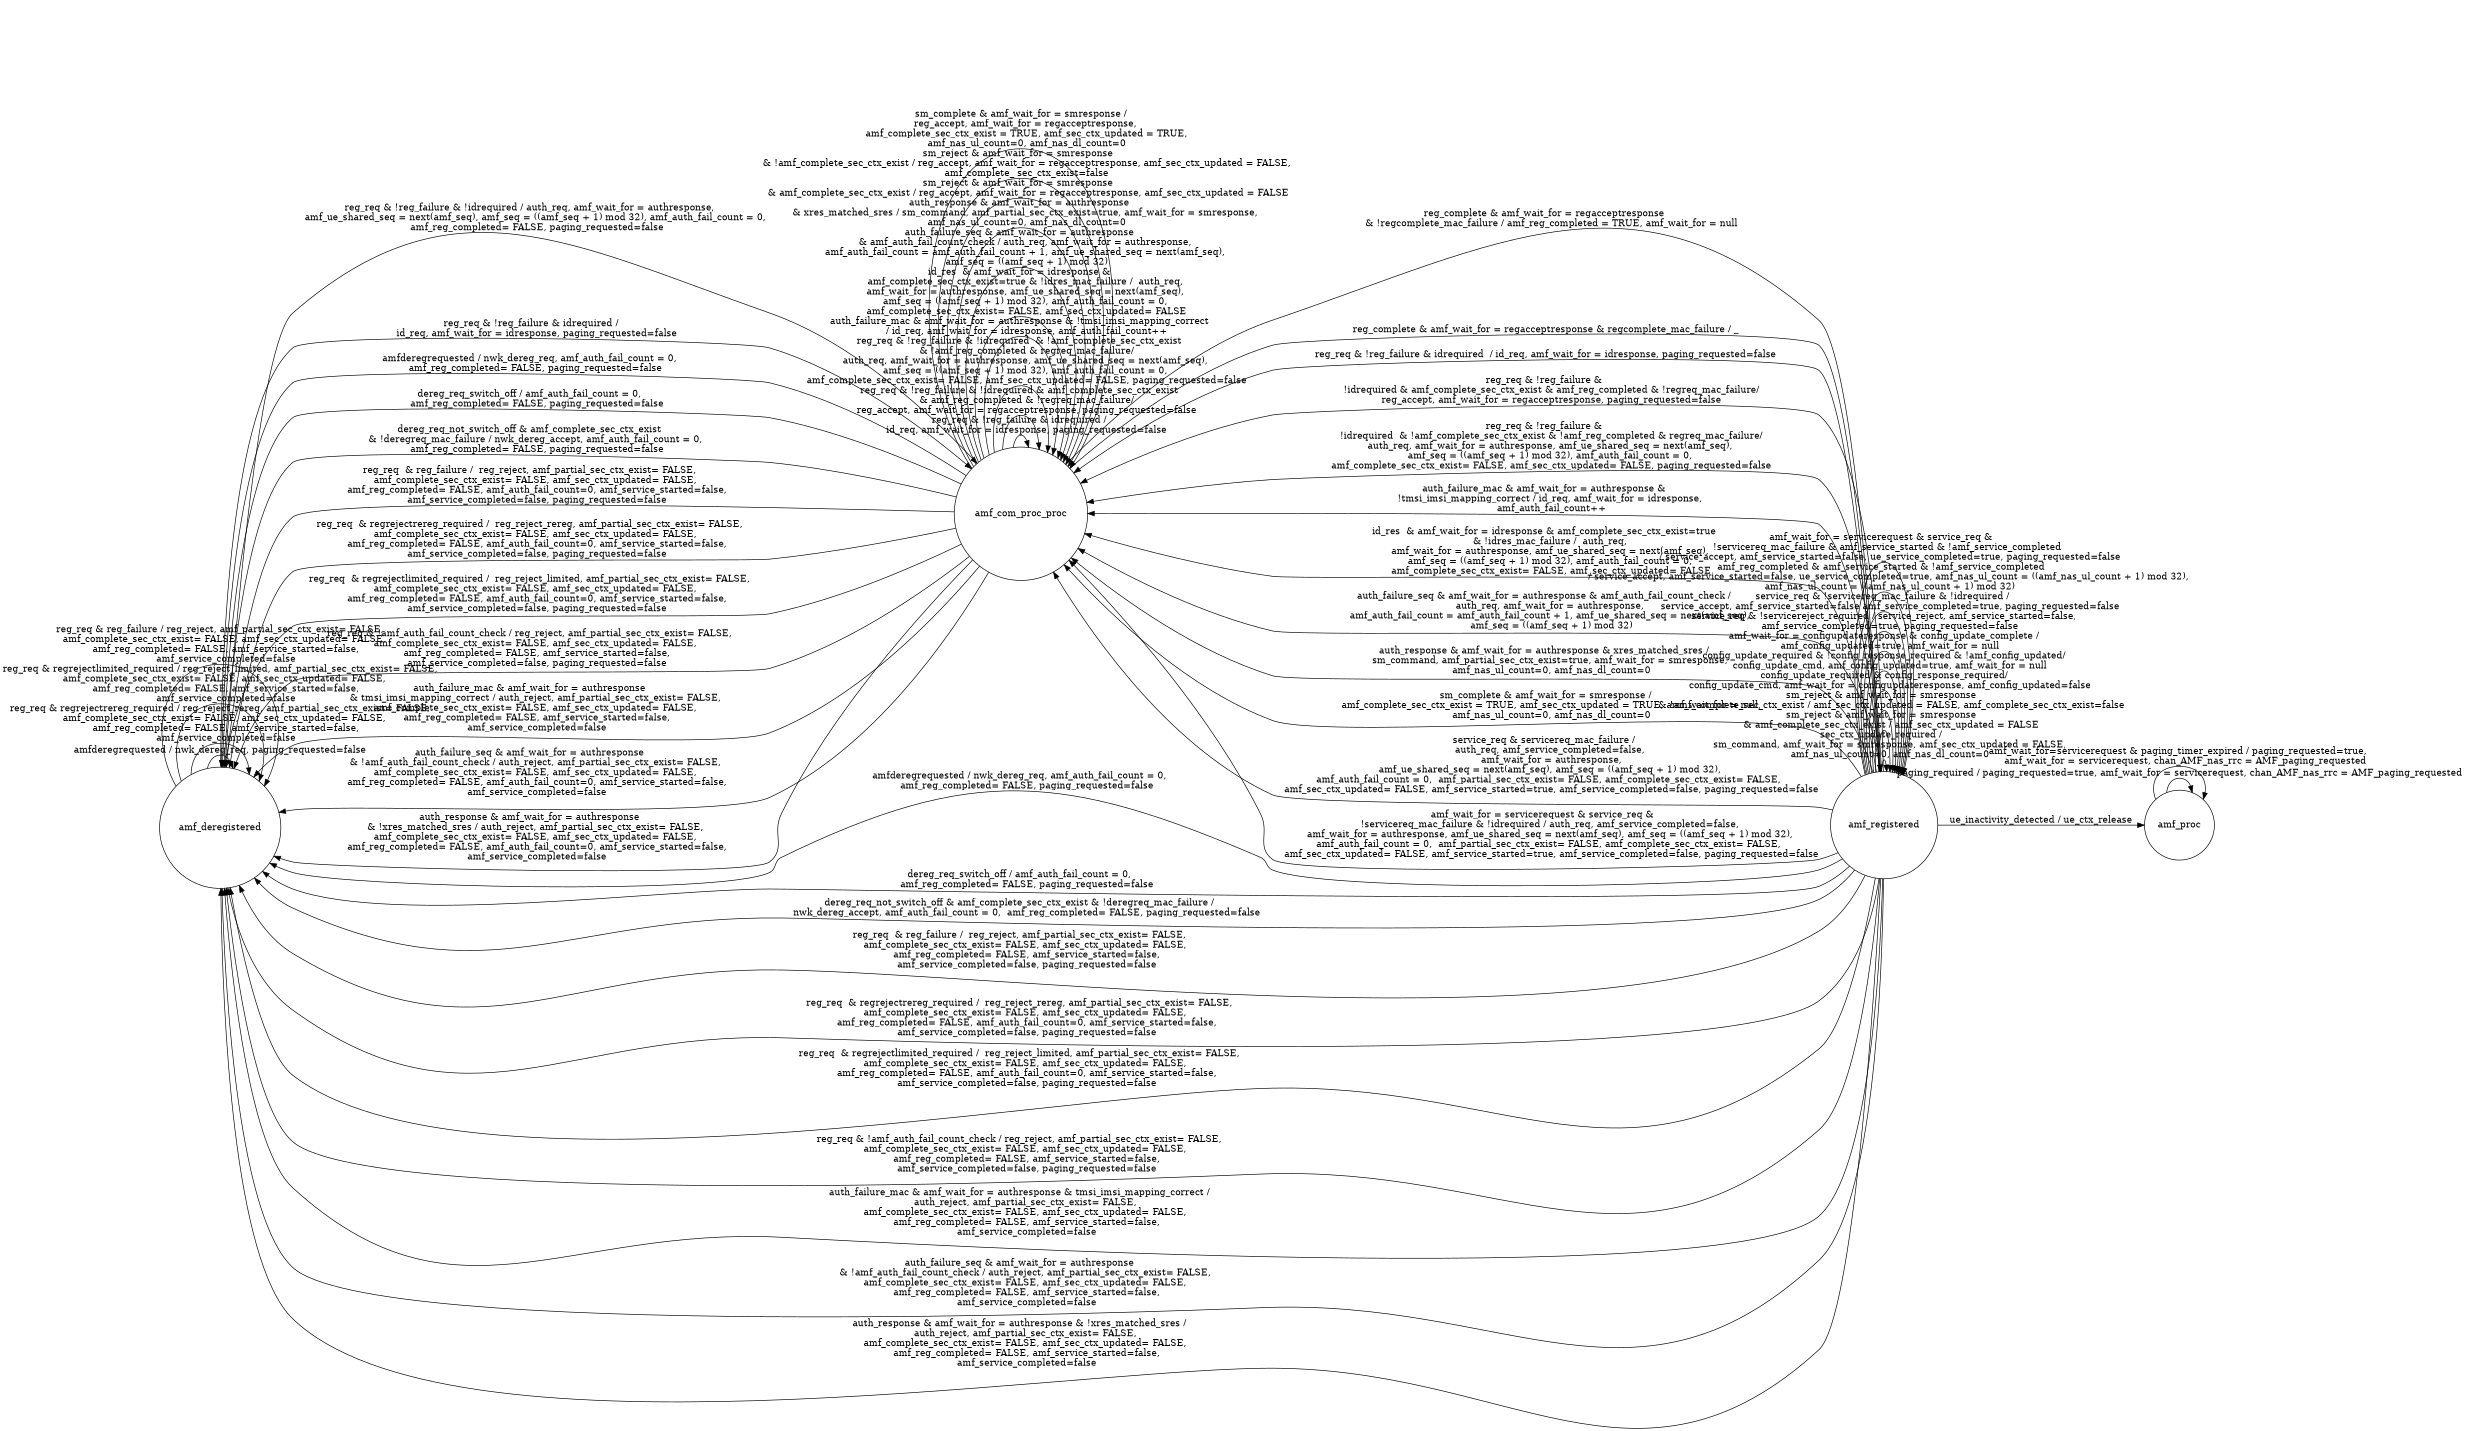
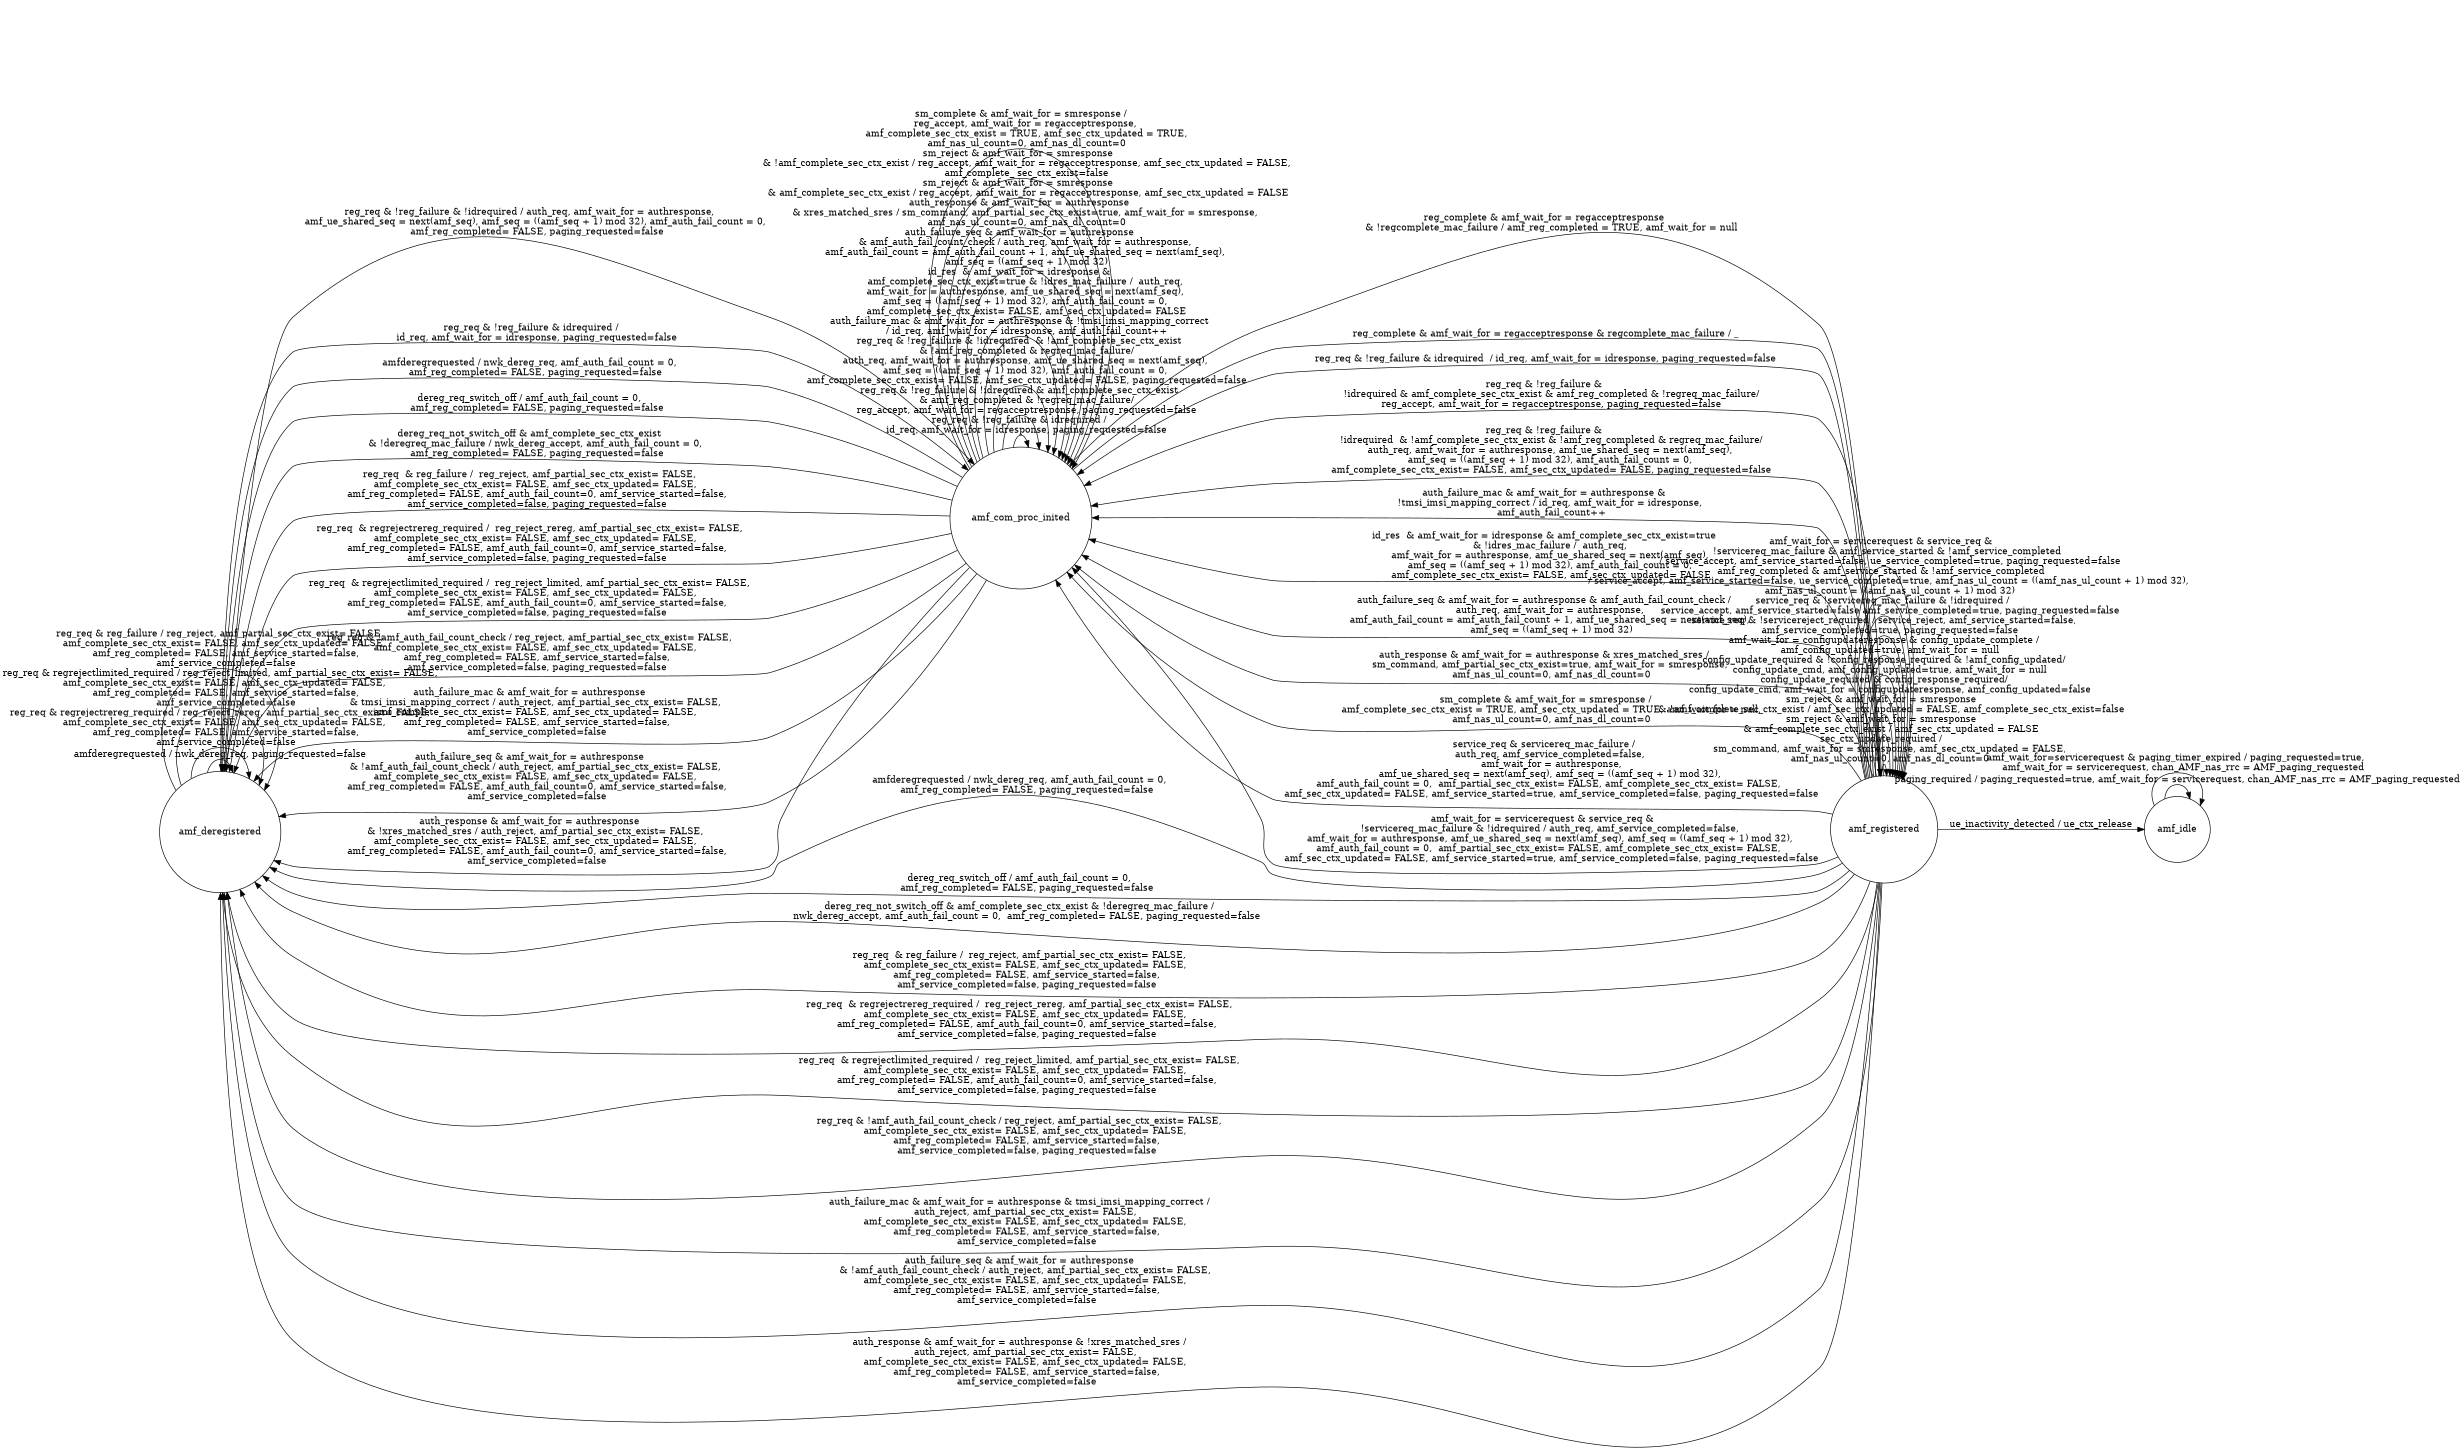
(1021, 514) -> (1021, 518)
(2179, 825) -> (2177, 829)
